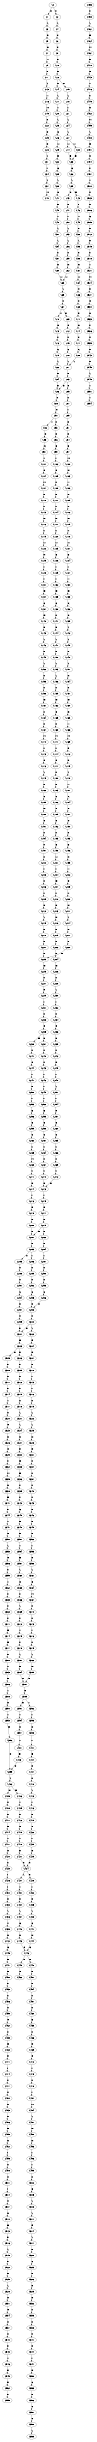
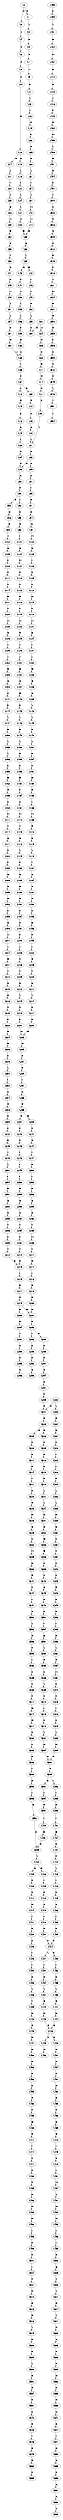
(68, 143) -> (30, 218)
(78, 264) -> (36, 327)
(31, 1310) -> none
